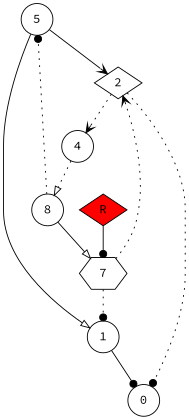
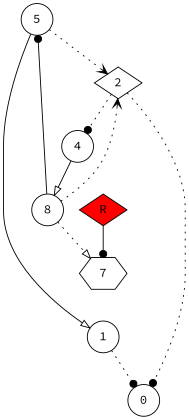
(75, 49) -> (75, 49)
(101, 110) -> (101, 110)
(43, 118) -> (43, 118)
(65, 174) -> (65, 174)
(140, 184) -> (102, 162)
(71, 237) -> (71, 237)
(103, 302) -> none
(121, 366) -> (121, 366)
